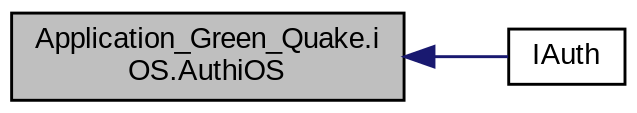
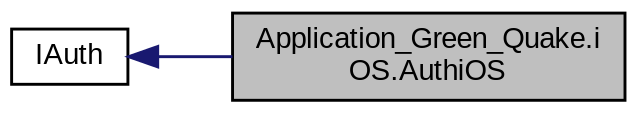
(471, 57) -> (195, 57)
